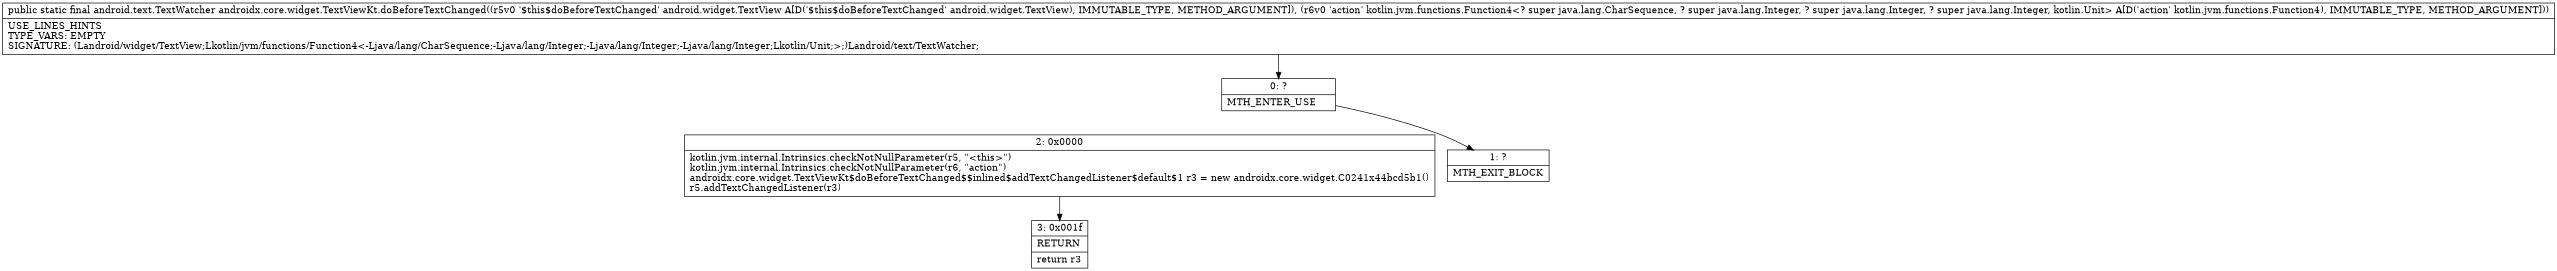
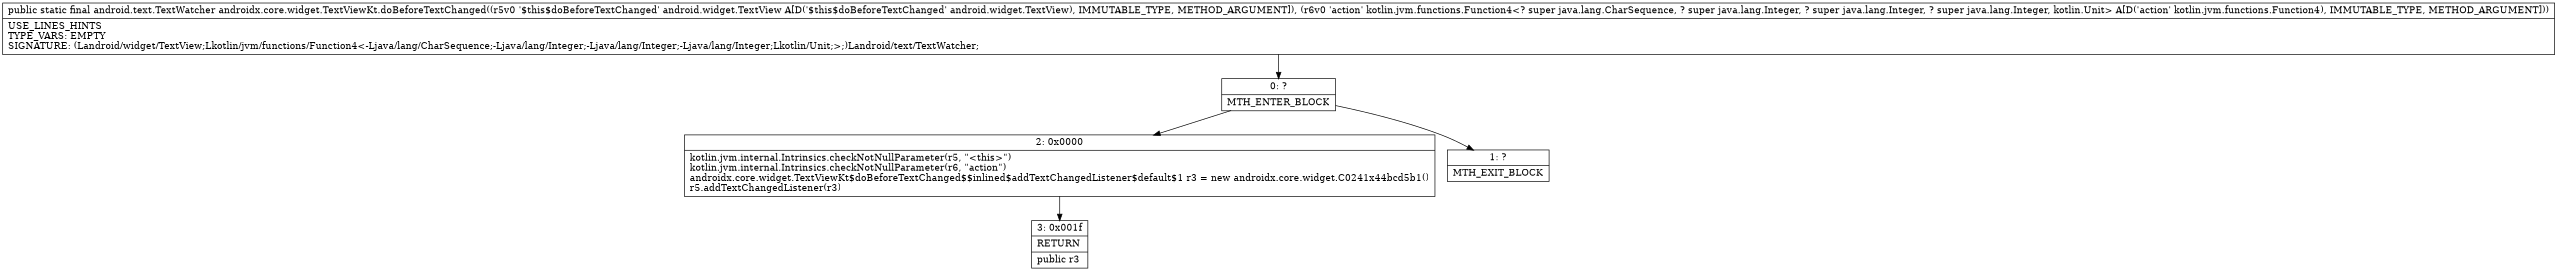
(1272, 102) -> (1279, 102)
none -> (1196, 122)
(1059, 260) -> (1058, 260)
